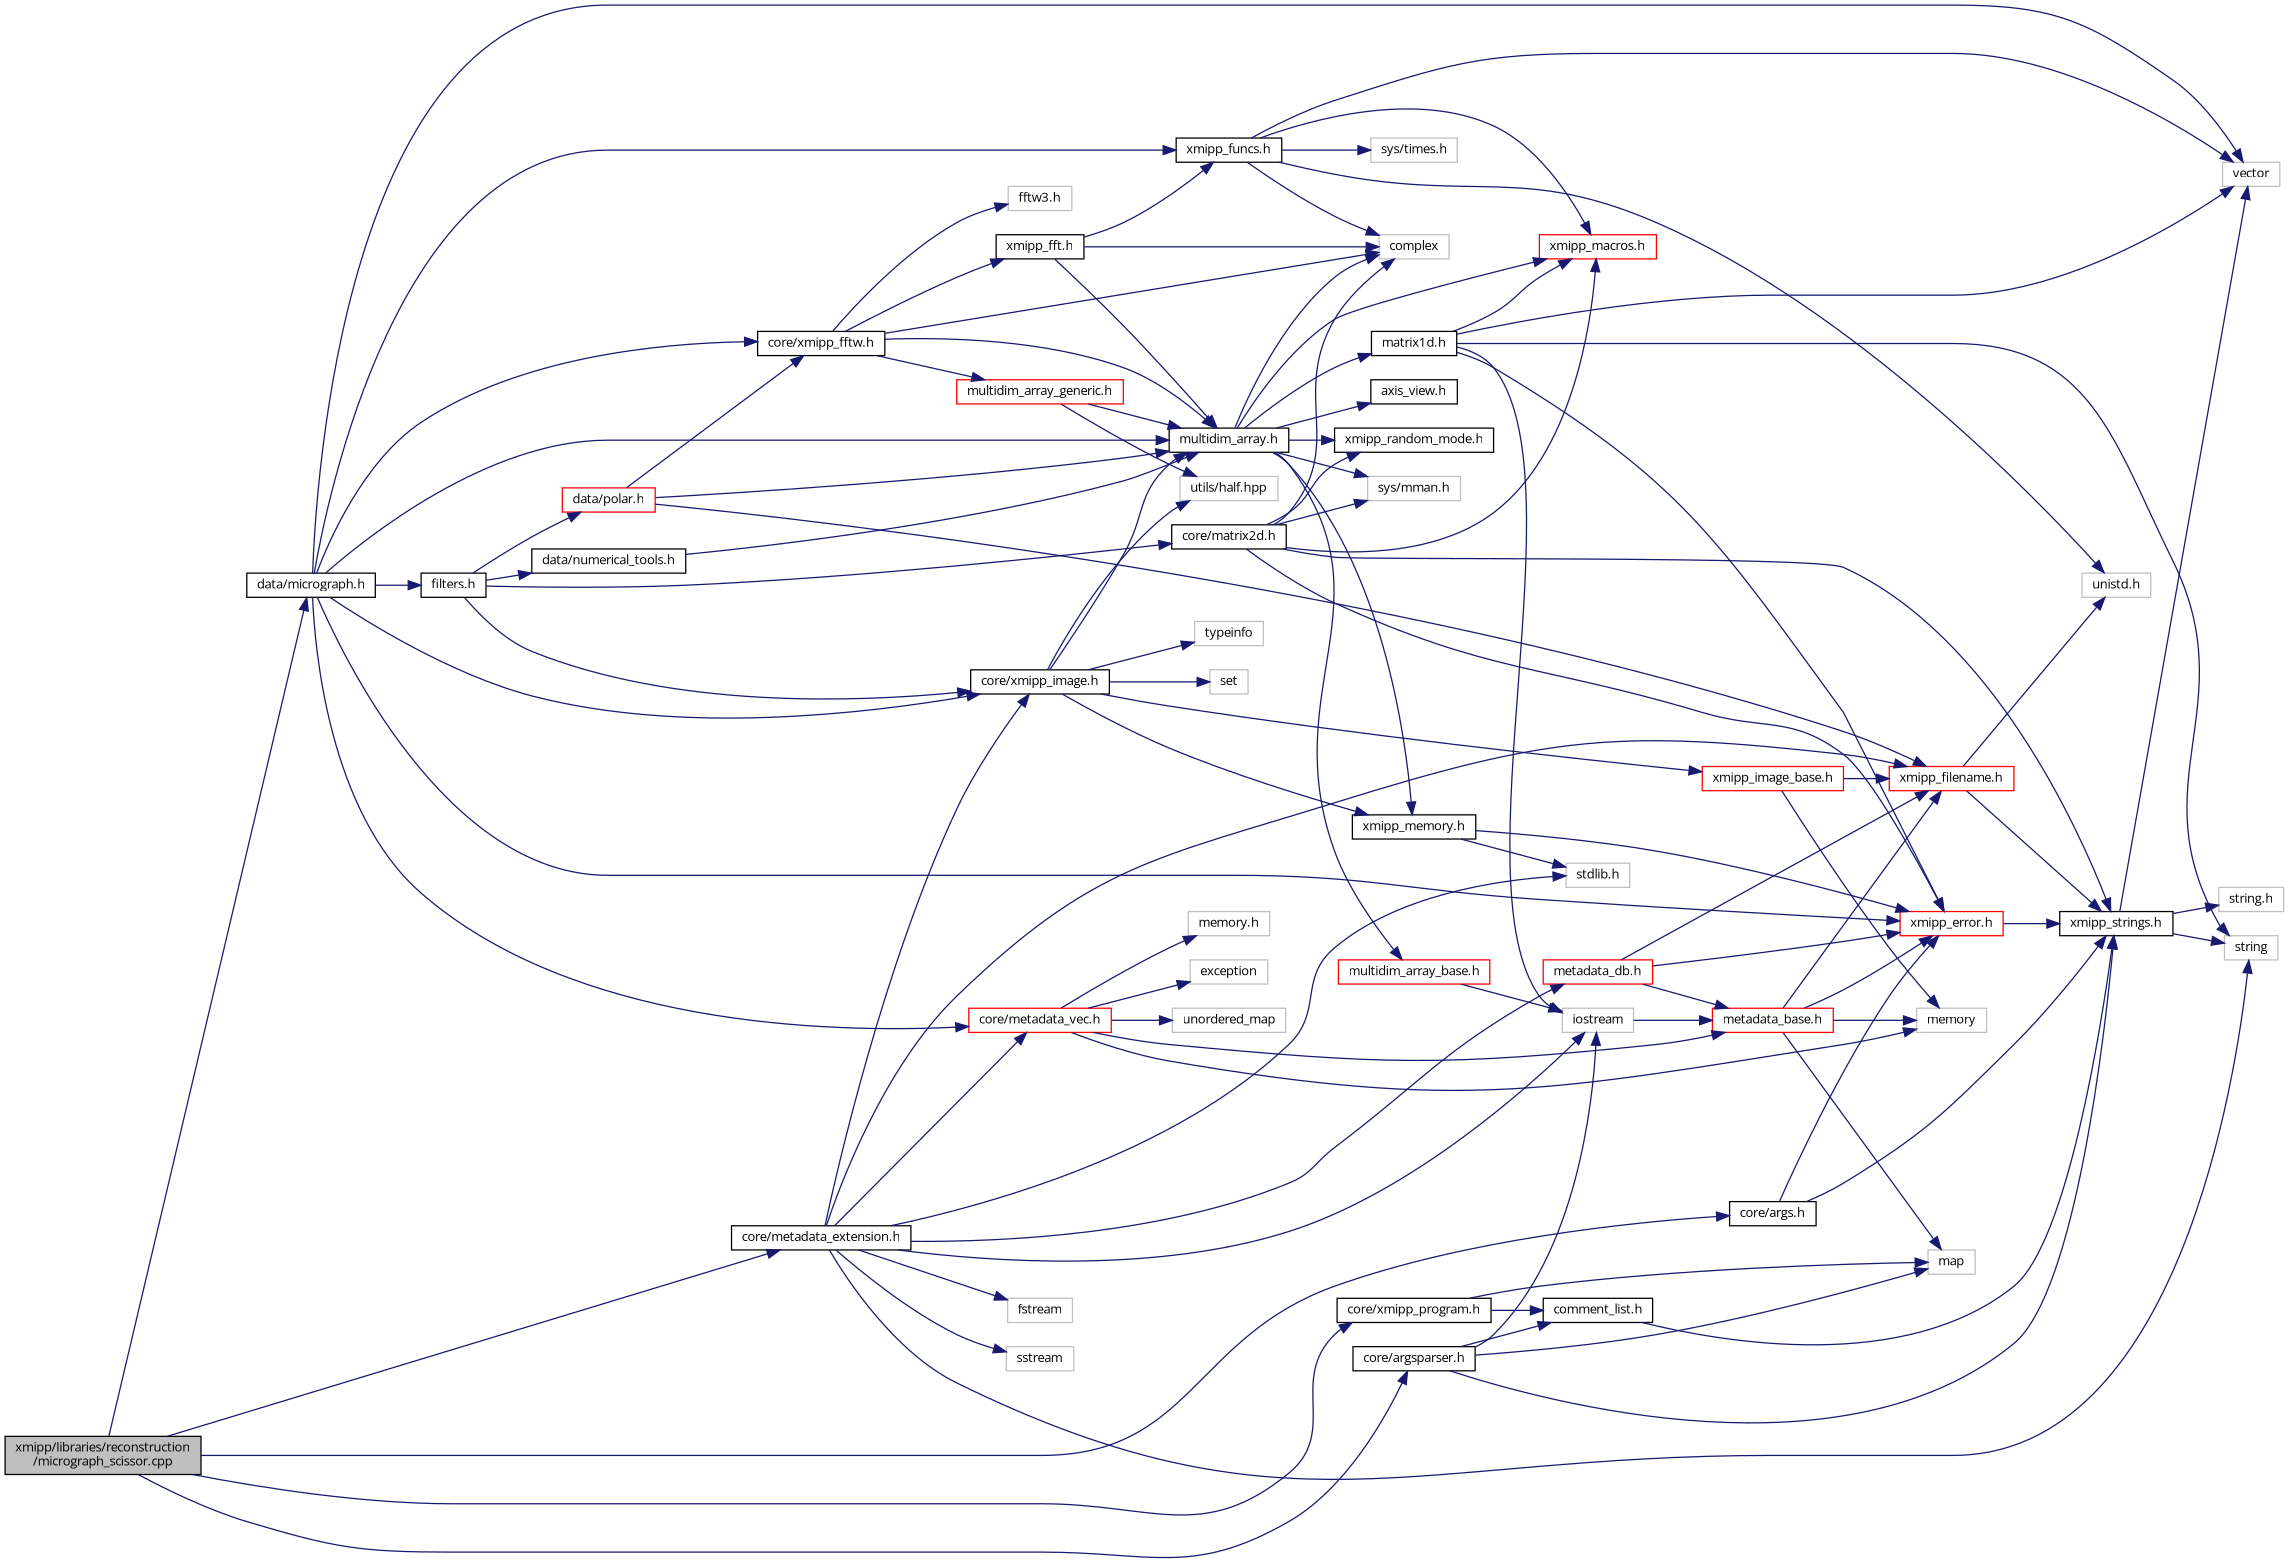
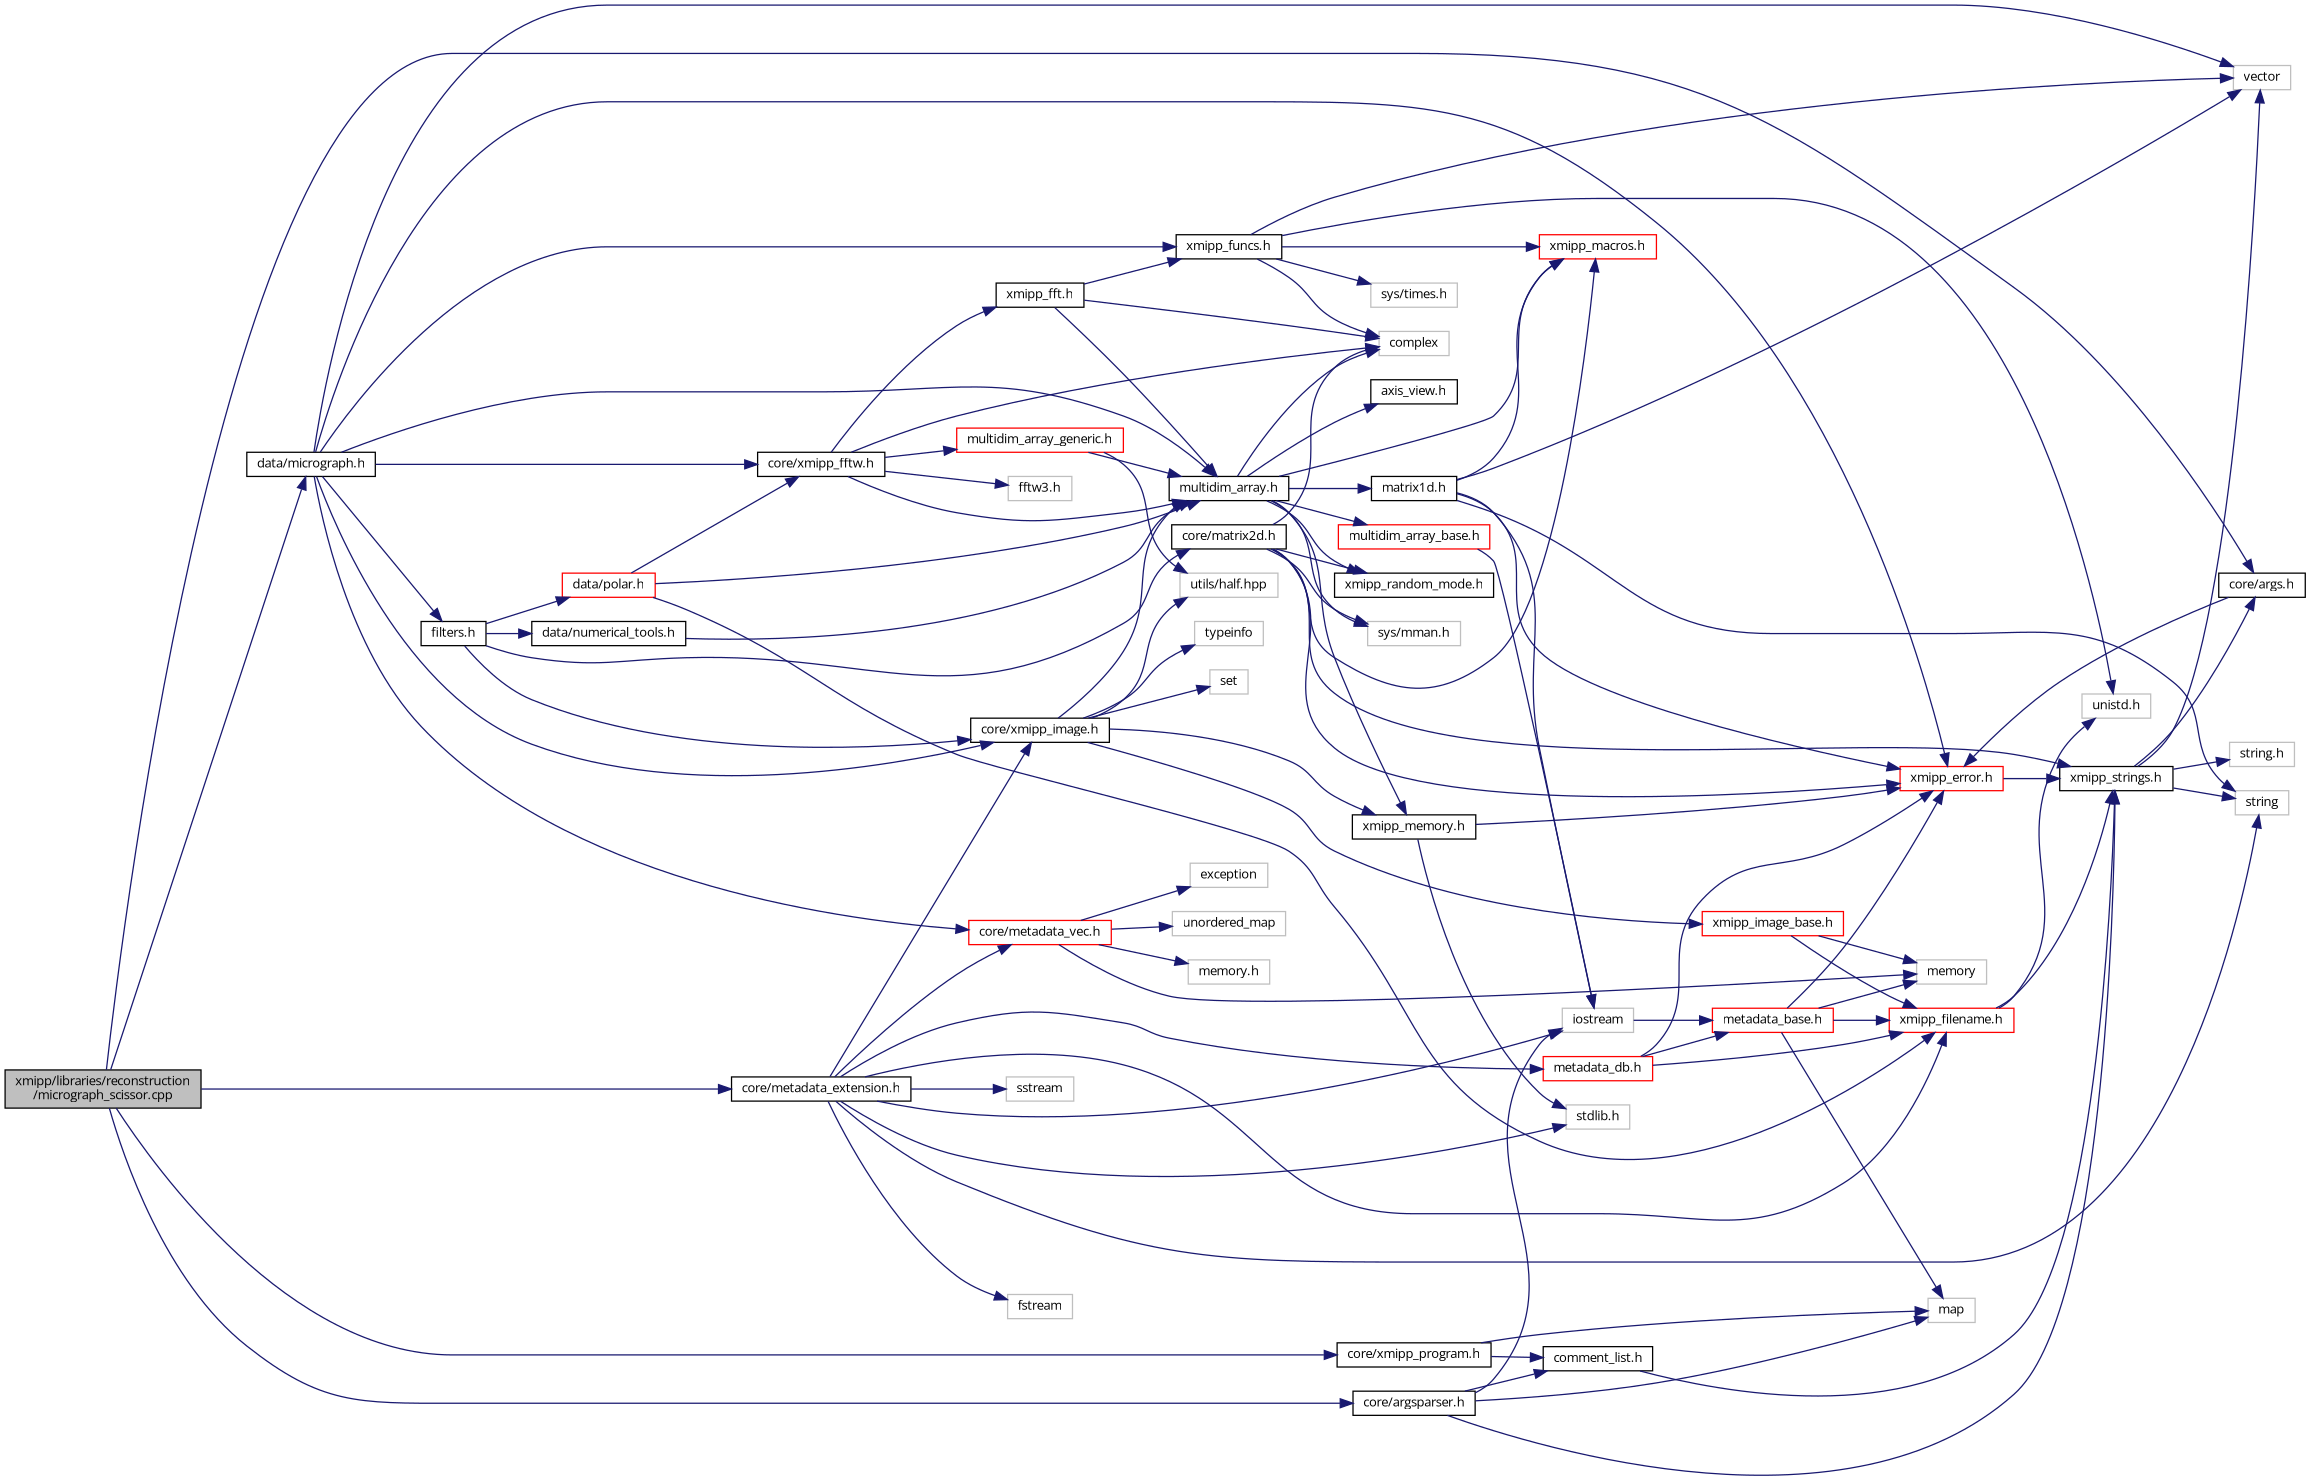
(1403, 1060) -> none
(1967, 1091) -> (2200, 694)
